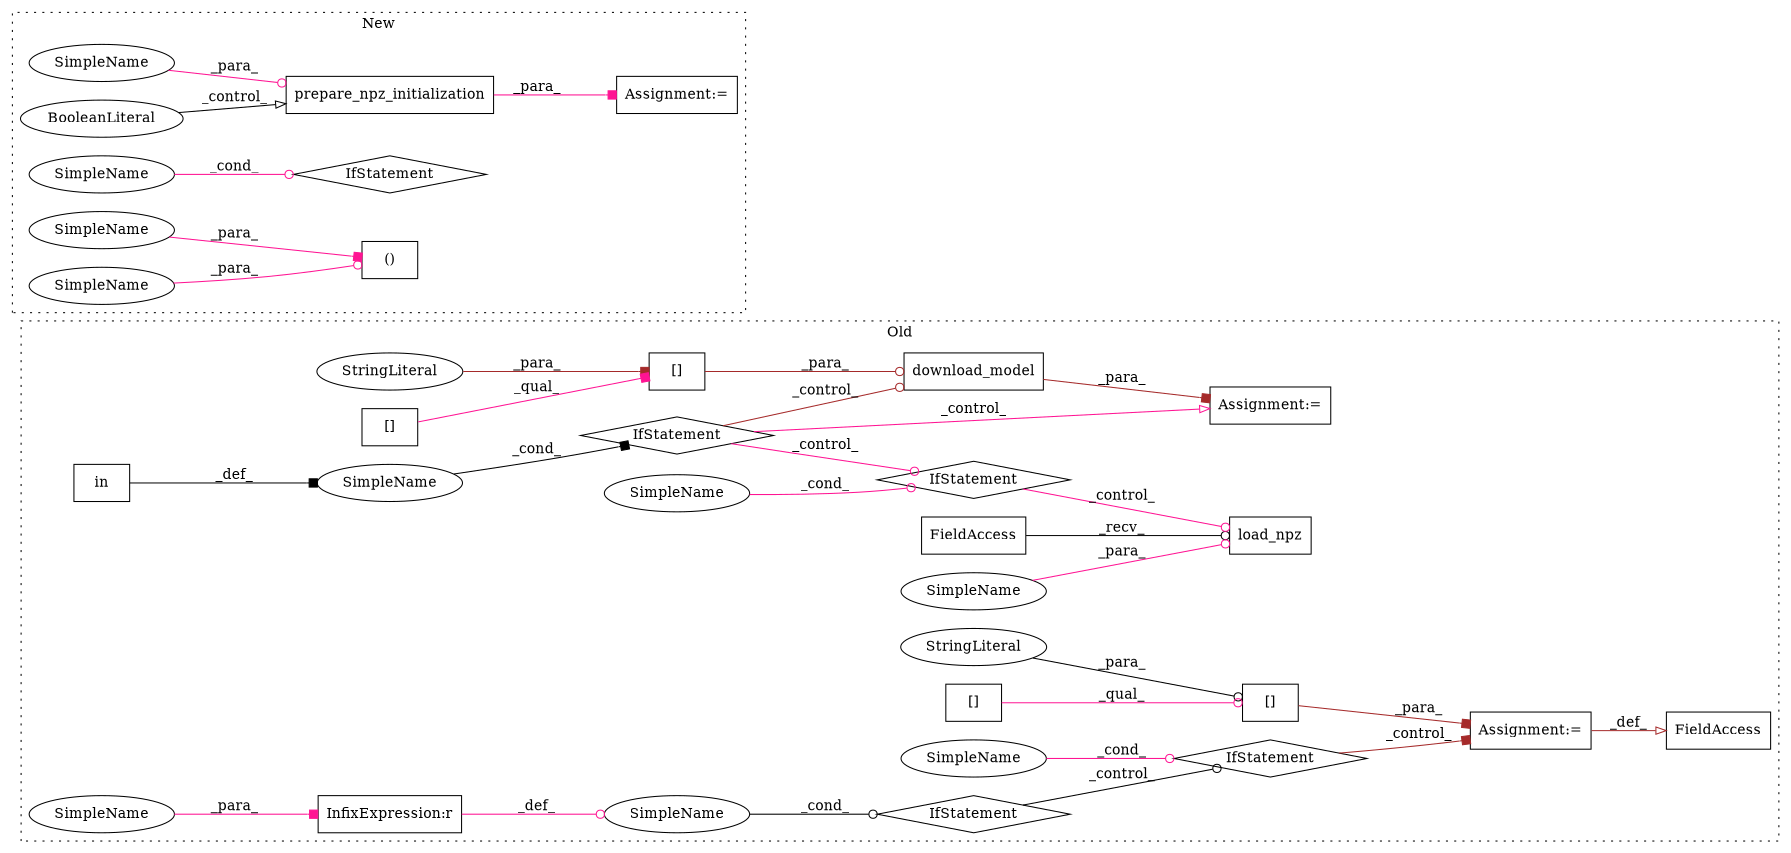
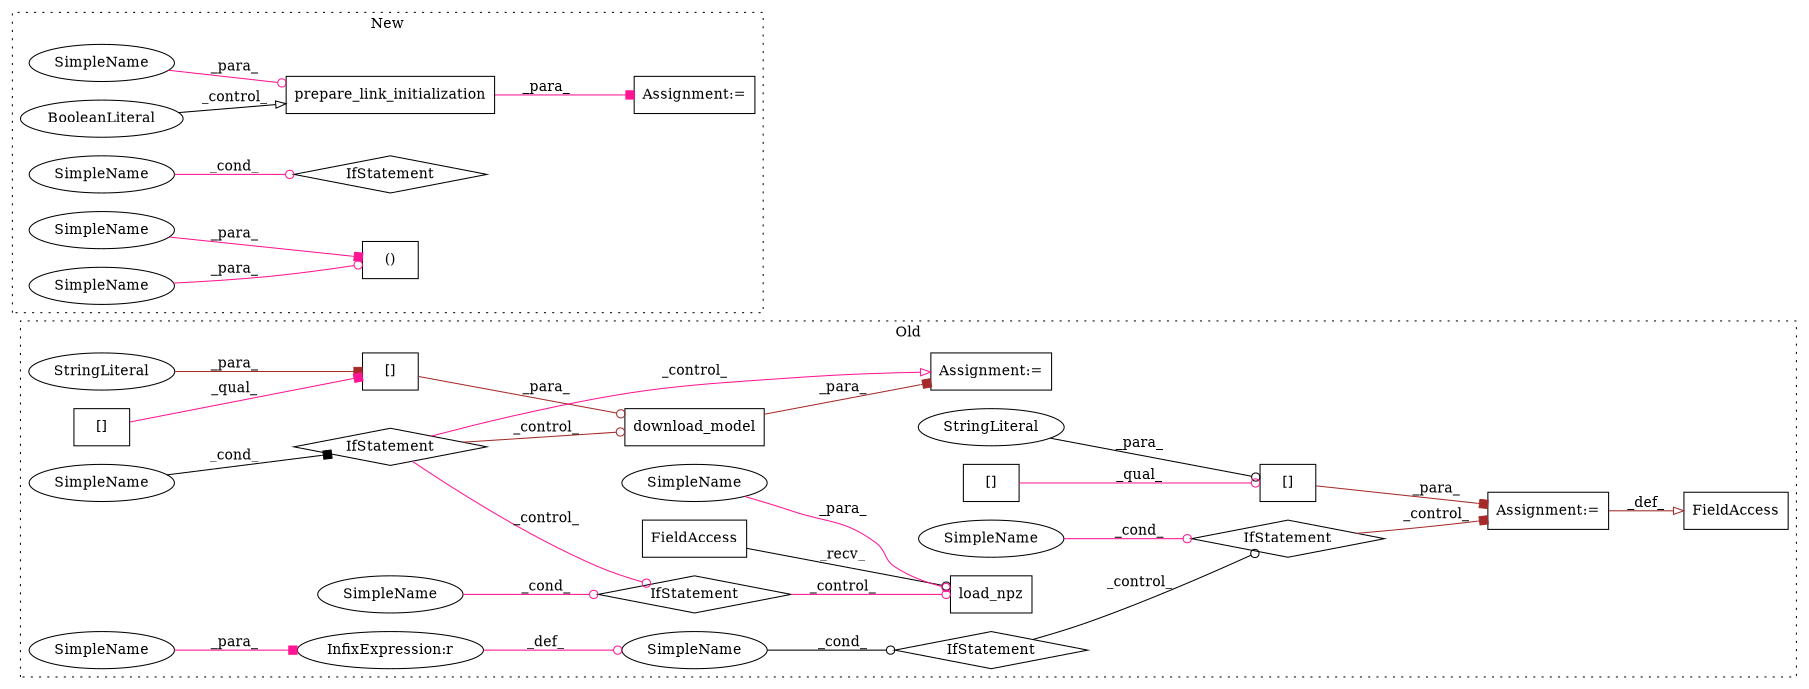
(390, 95) -> (390, 95)
(102, 483) -> none
(390, 814) -> (390, 650)
